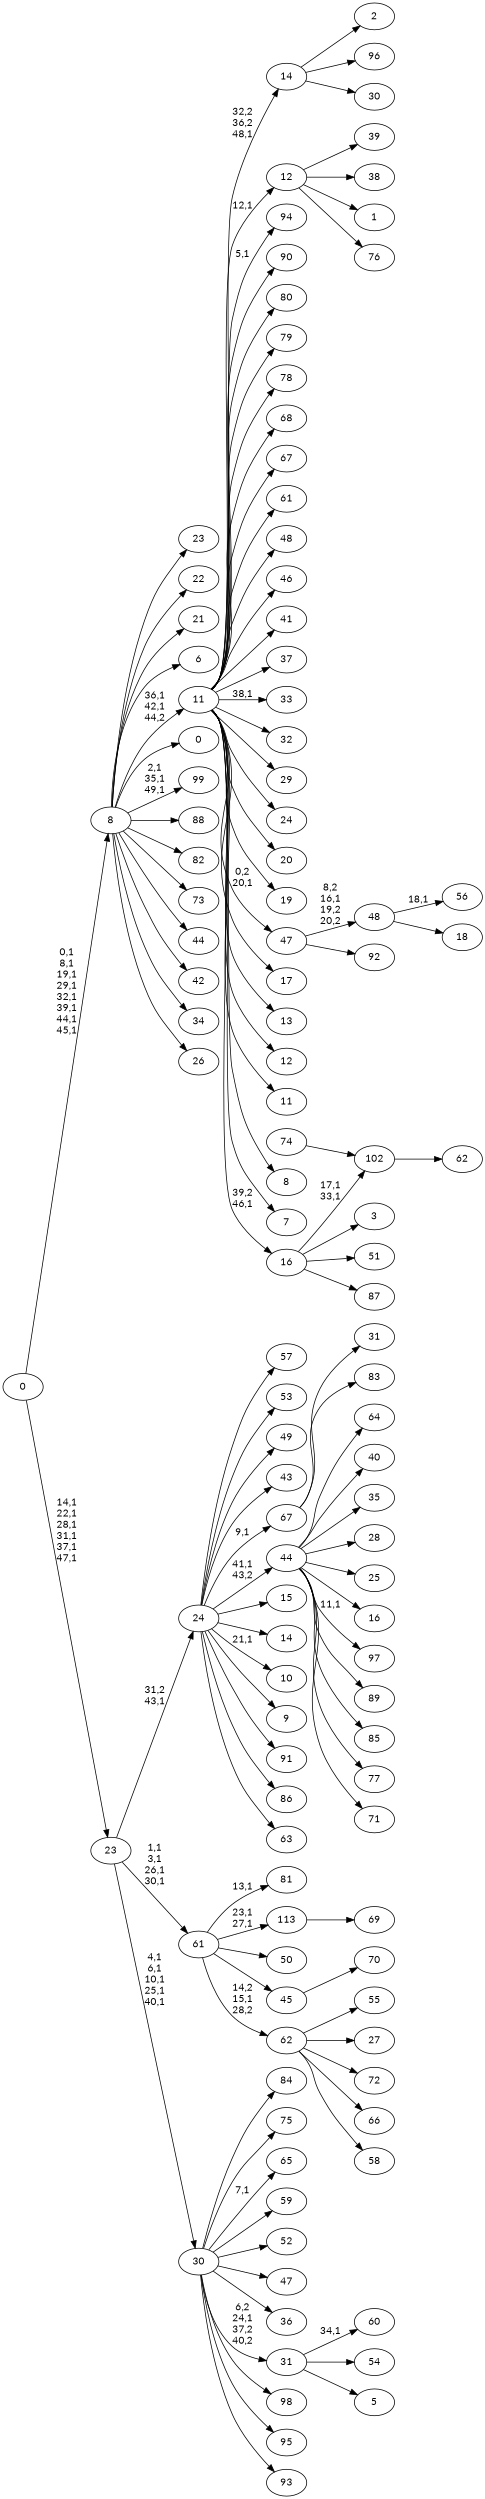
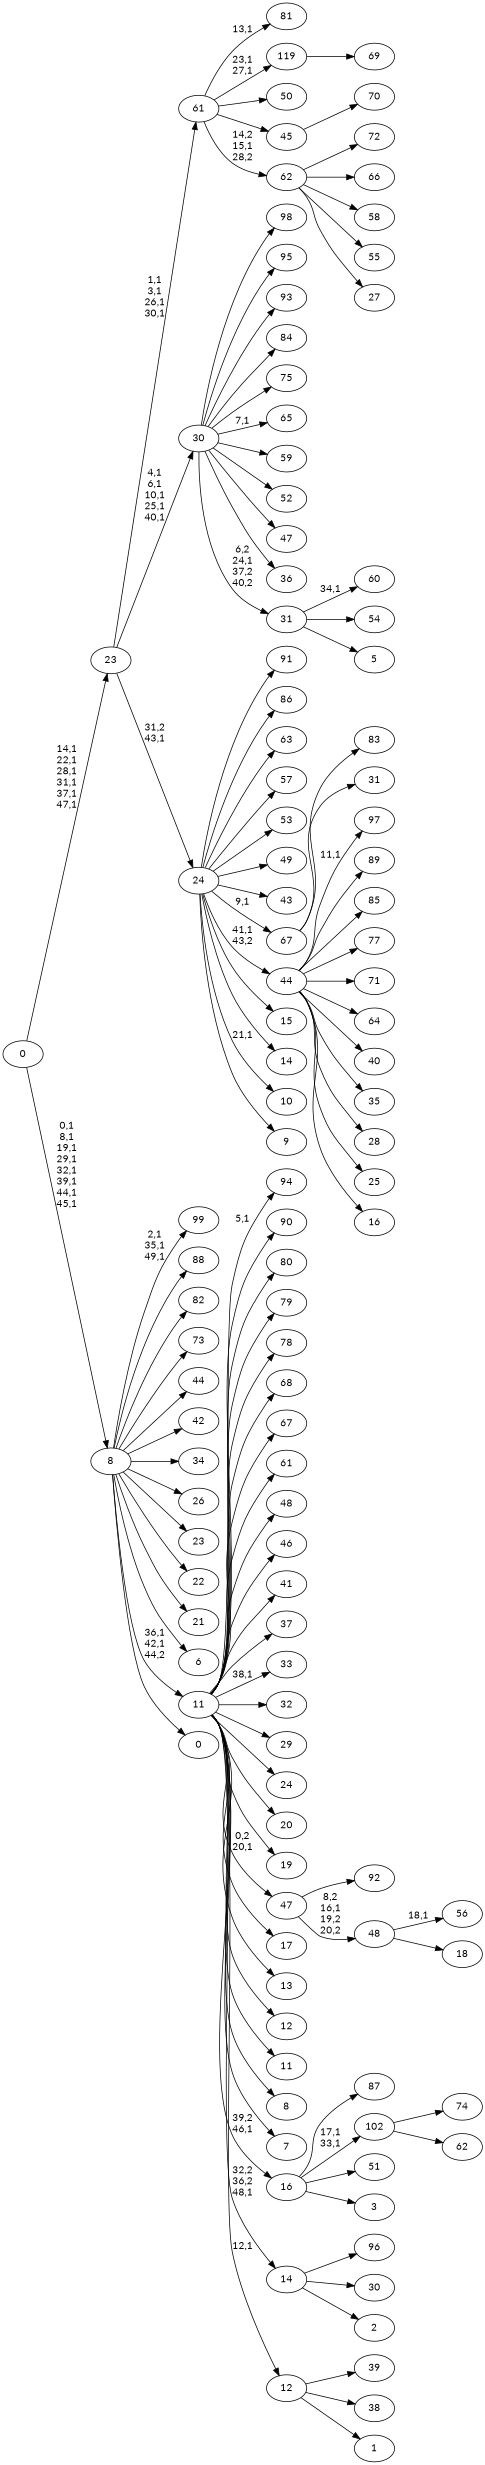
(374, 258) -> none
(327, 1150) -> (415, 2118)
(287, 1920) -> (287, 57)
